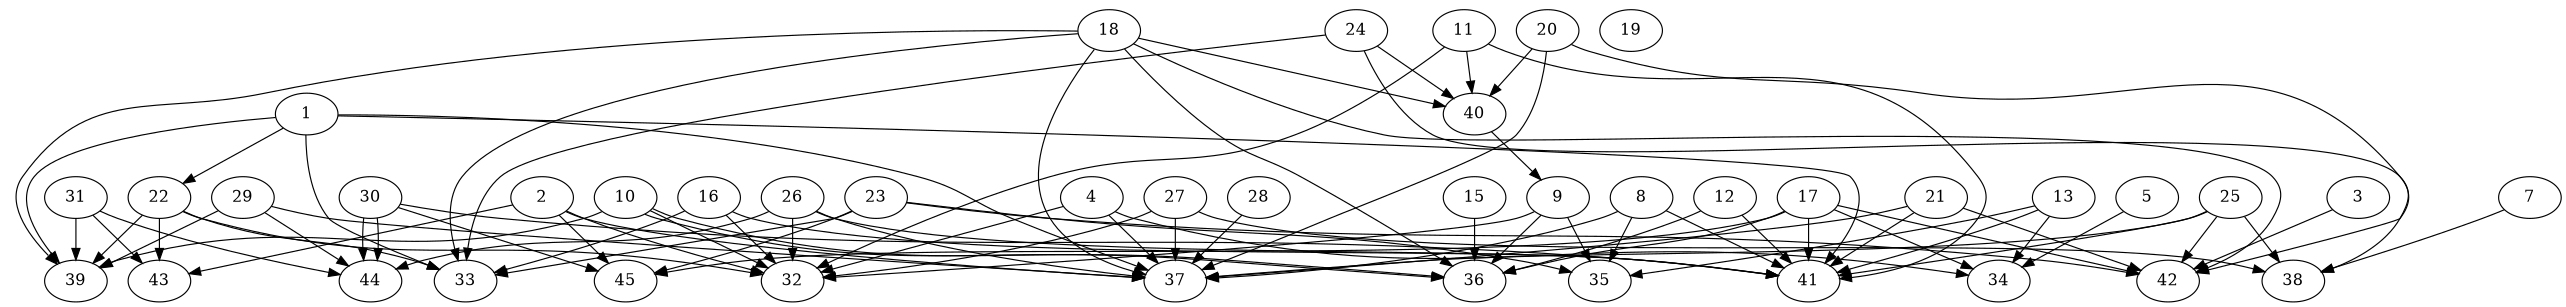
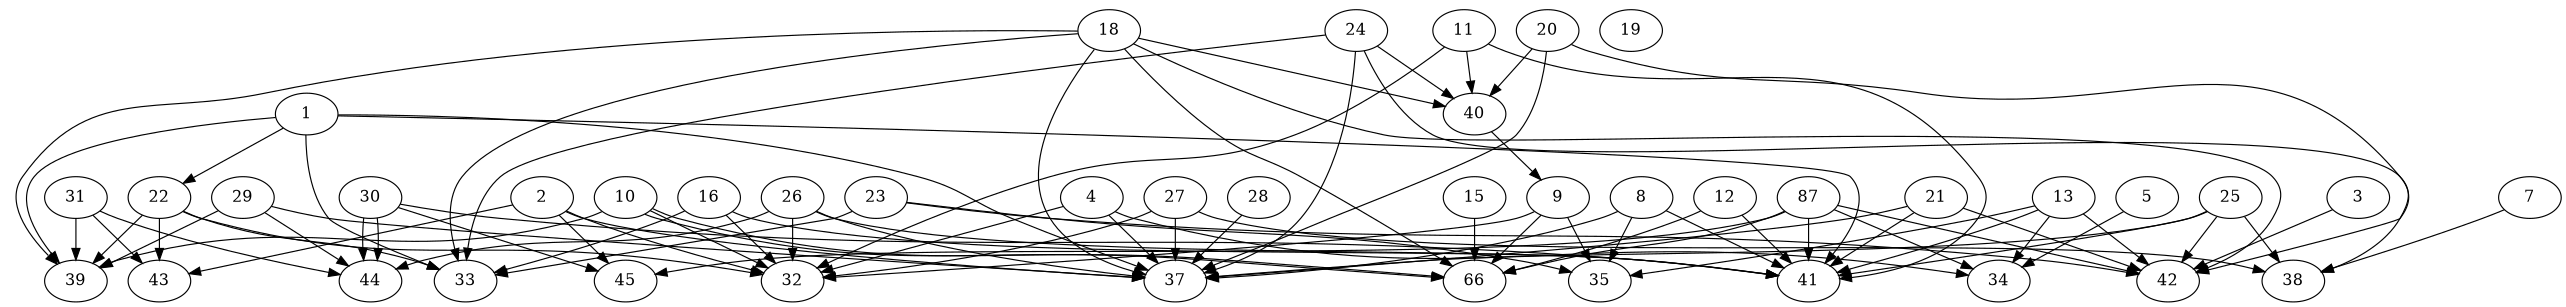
none -> (1325, 180)
(1809, 198) -> (1809, 198)
none -> (2117, 240)
(760, 244) -> none
(1475, 281) -> (1475, 281)
